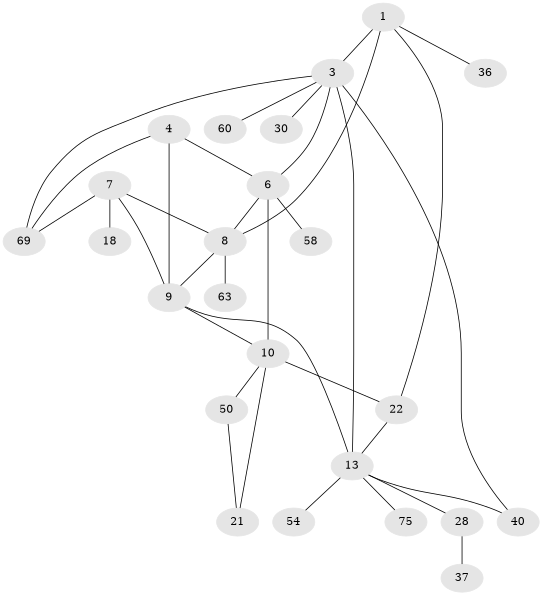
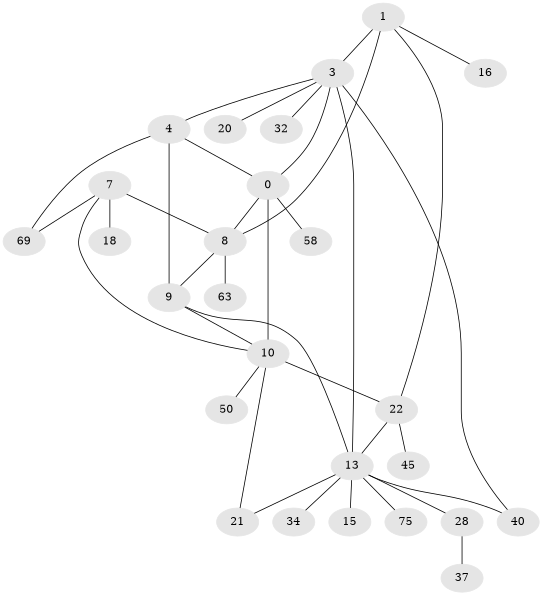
(485, 73) -> (485, 73)
(144, 114) -> (249, 98)
(225, 129) -> (225, 129)
(281, 129) -> (281, 129)
(268, 185) -> (268, 185)
(144, 240) -> (126, 306)
(232, 466) -> (295, 494)
none -> (408, 466)
(294, 522) -> (294, 522)
none -> (350, 522)
